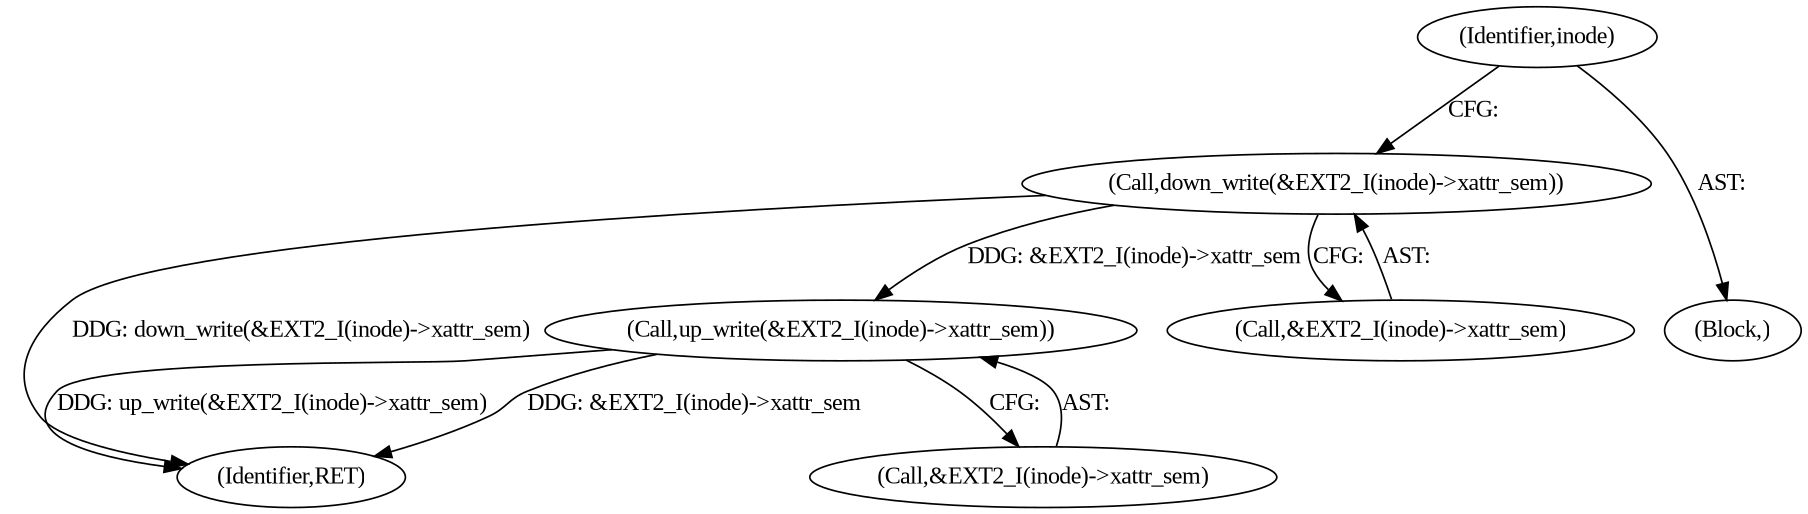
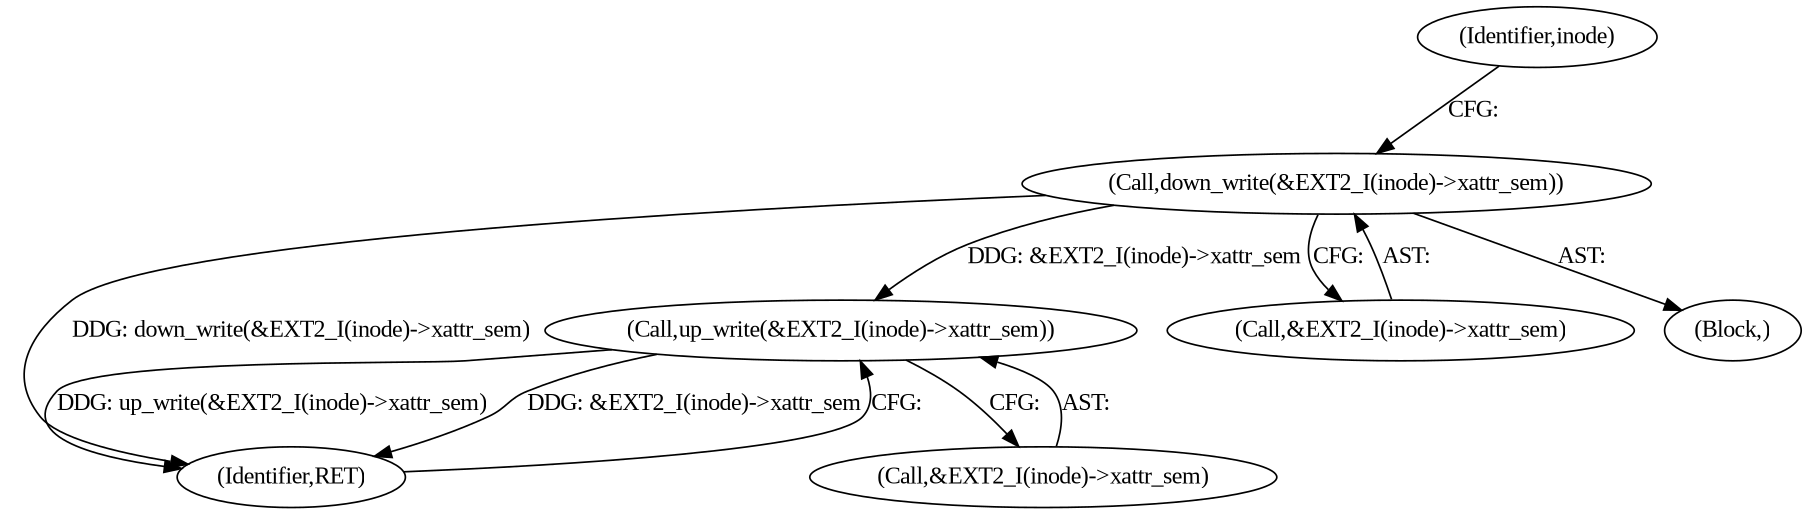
(1671, 160) -> (1539, 259)
none -> (657, 456)
